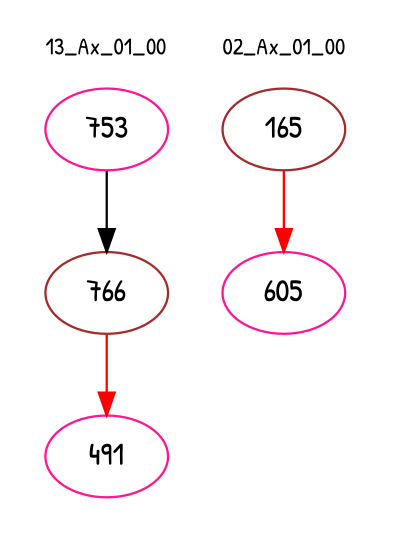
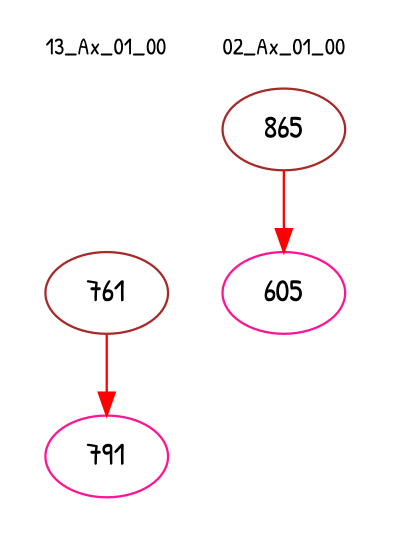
(107, 129) -> none
(284, 129) -> (284, 129)
(107, 293) -> (107, 293)
(107, 456) -> (107, 456)
